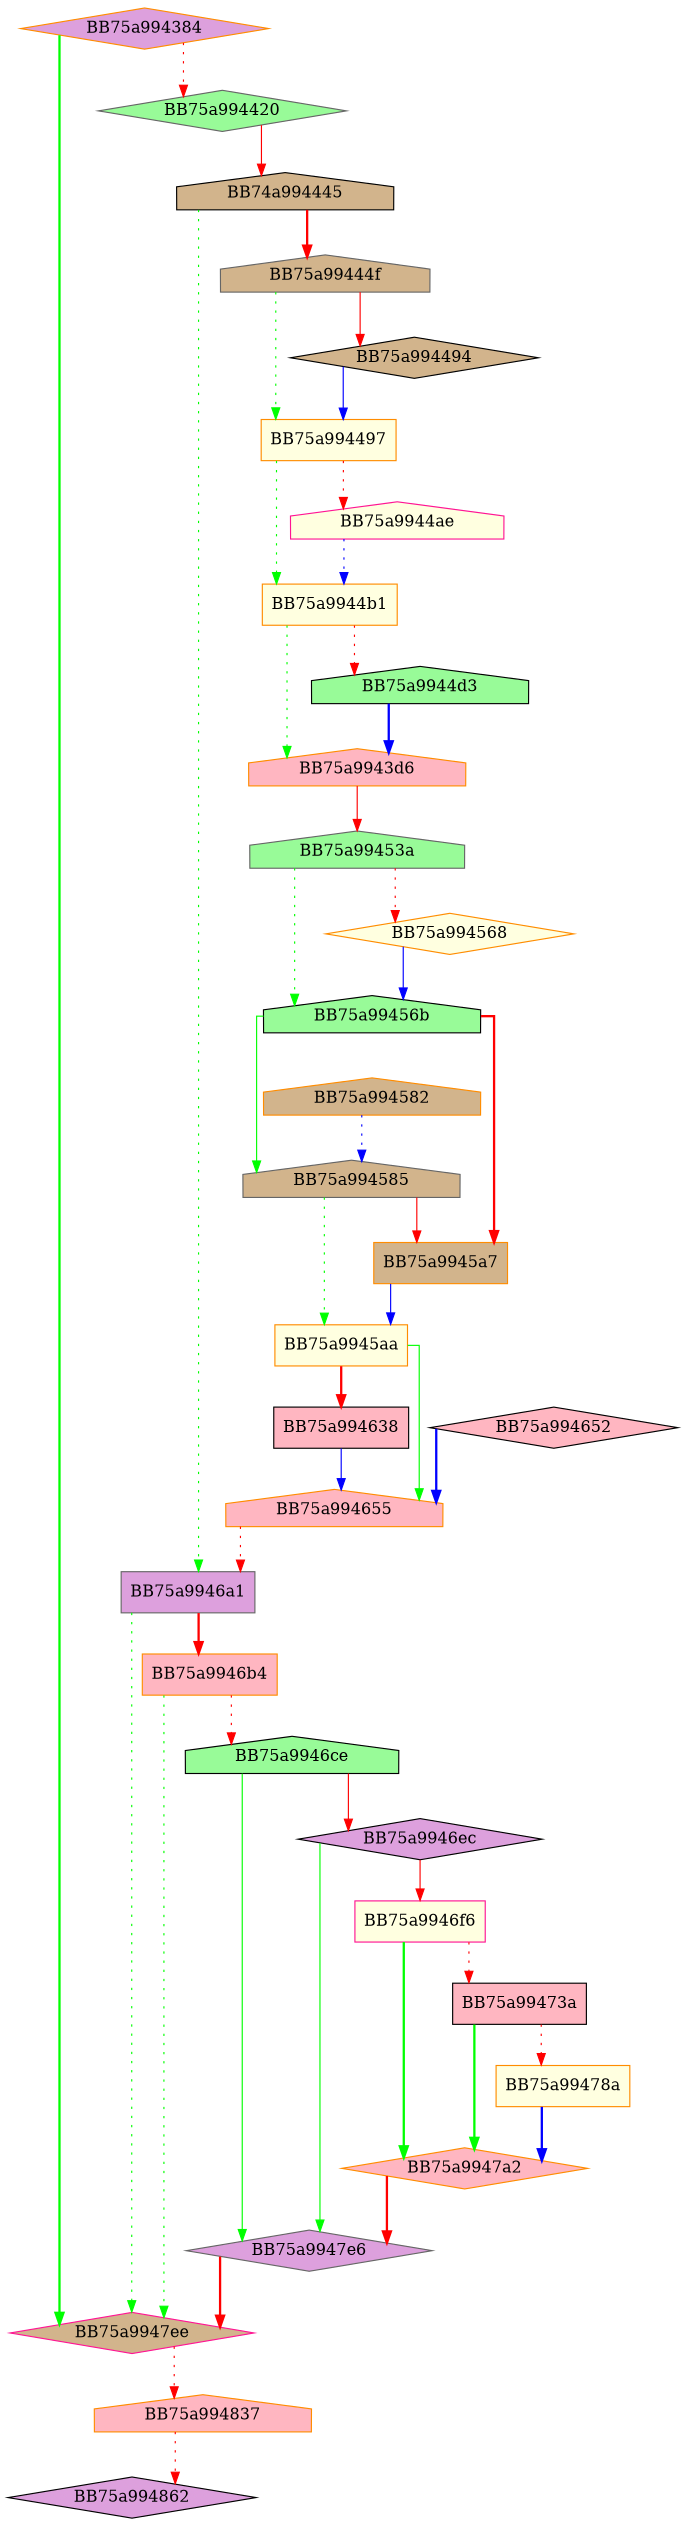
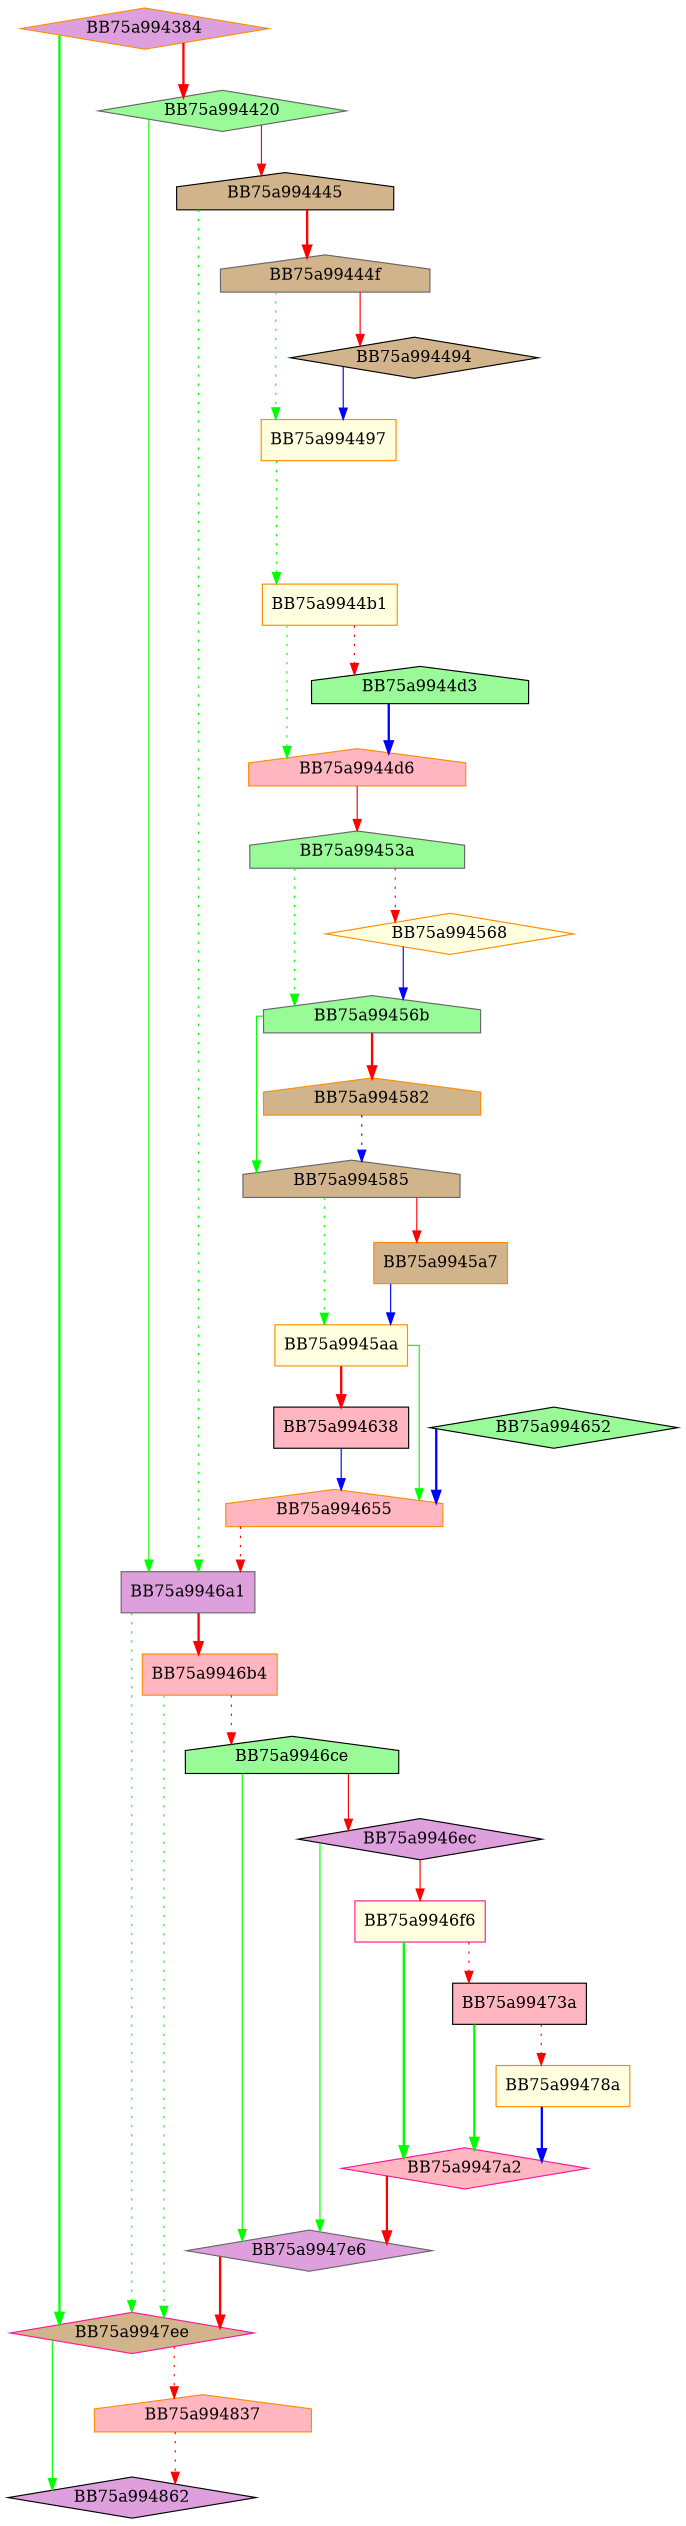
(183, 64) -> (183, 64)
(285, 193) -> (285, 193)
(397, 522) -> none
(357, 769) -> (357, 769)
none -> (149, 840)
(372, 1016) -> (372, 1016)
(494, 1117) -> (372, 1050)
(554, 1428) -> (554, 1428)
(465, 2168) -> (465, 2168)
none -> (52, 2410)
